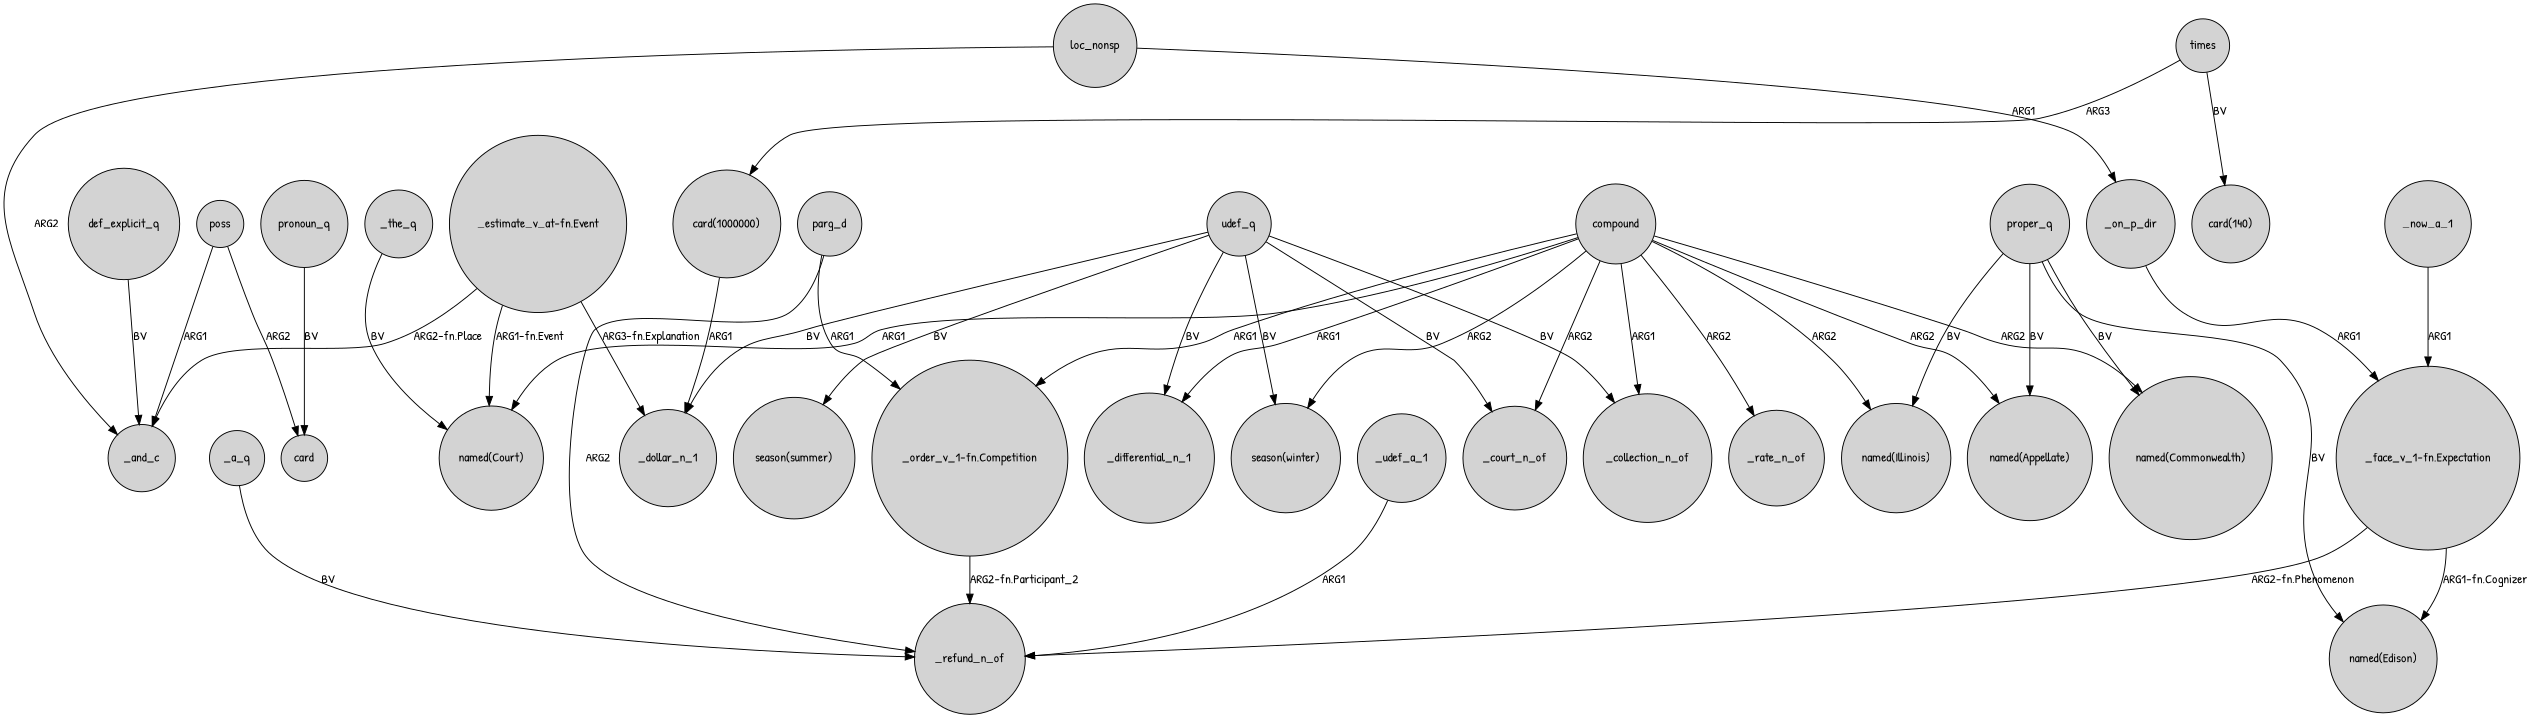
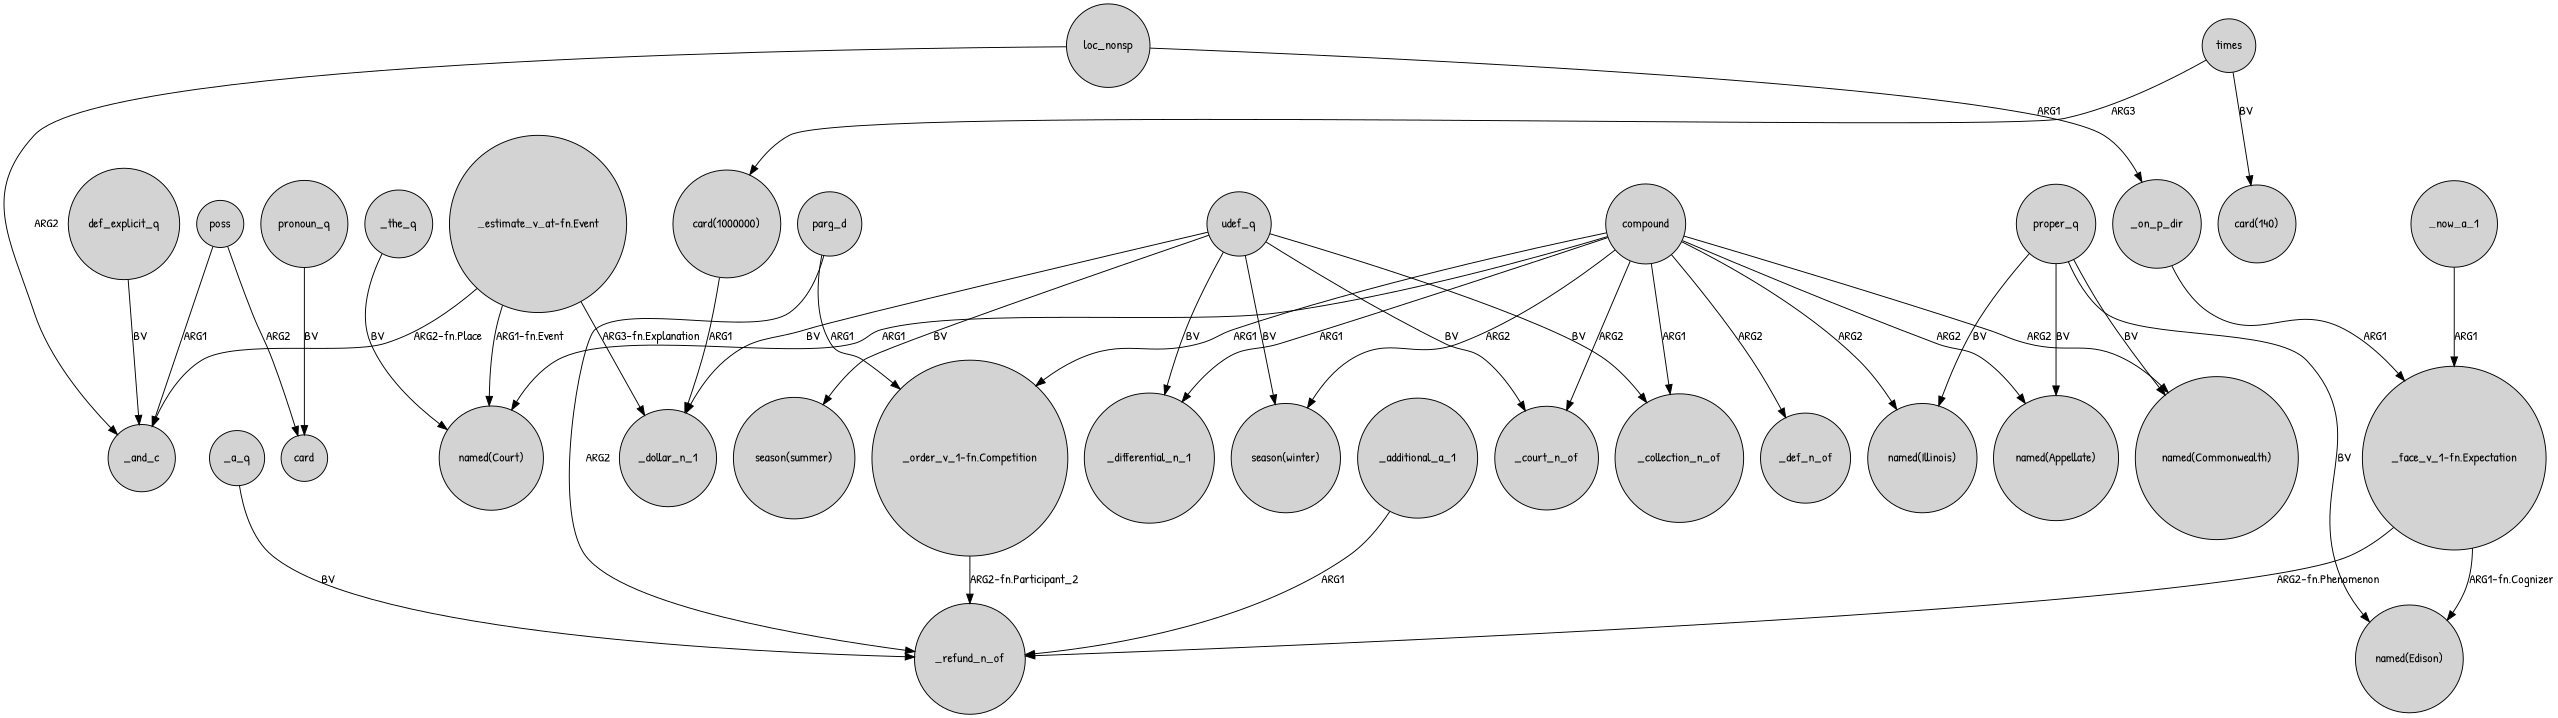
(1402, 458) -> (1418, 458)
(1777, 458) -> (1806, 458)
